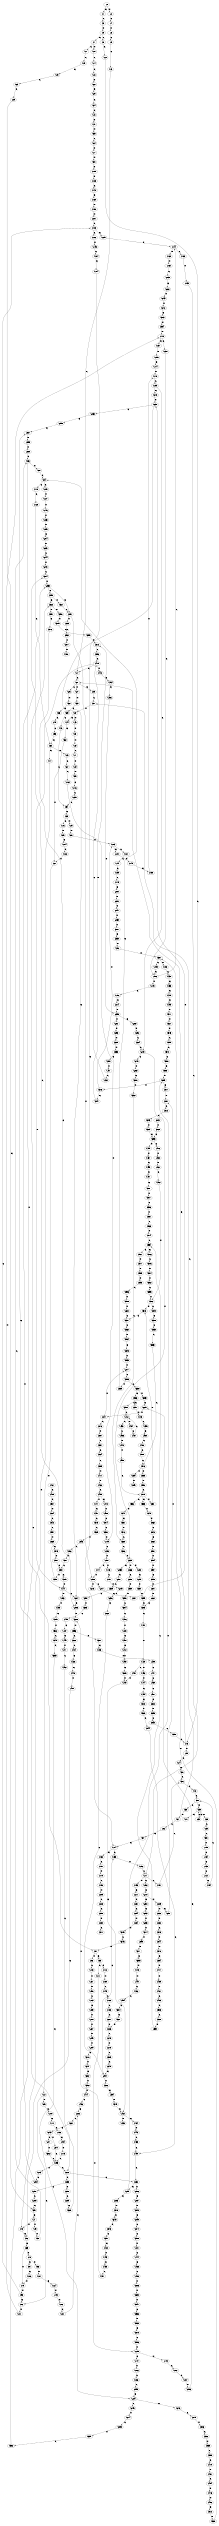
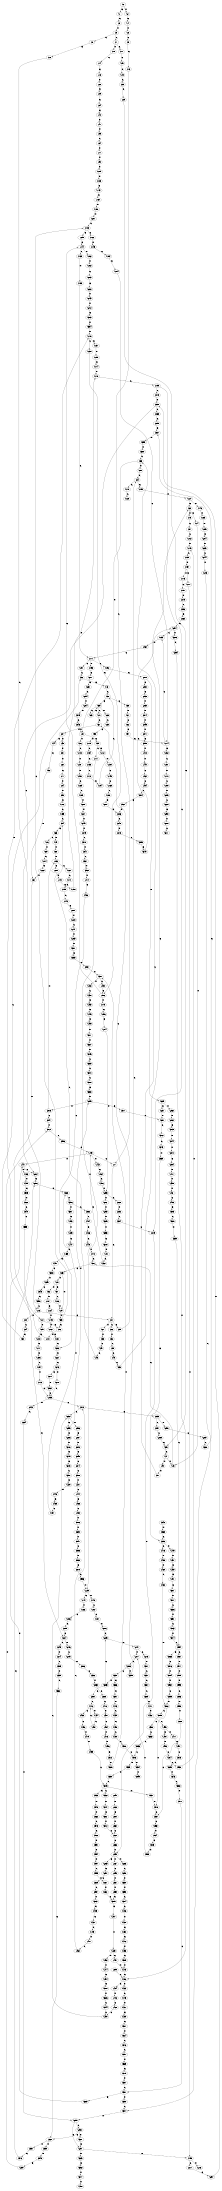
(36, 625) -> (189, 503)
(139, 1056) -> none
none -> (124, 1998)
(113, 2099) -> (181, 1336)
